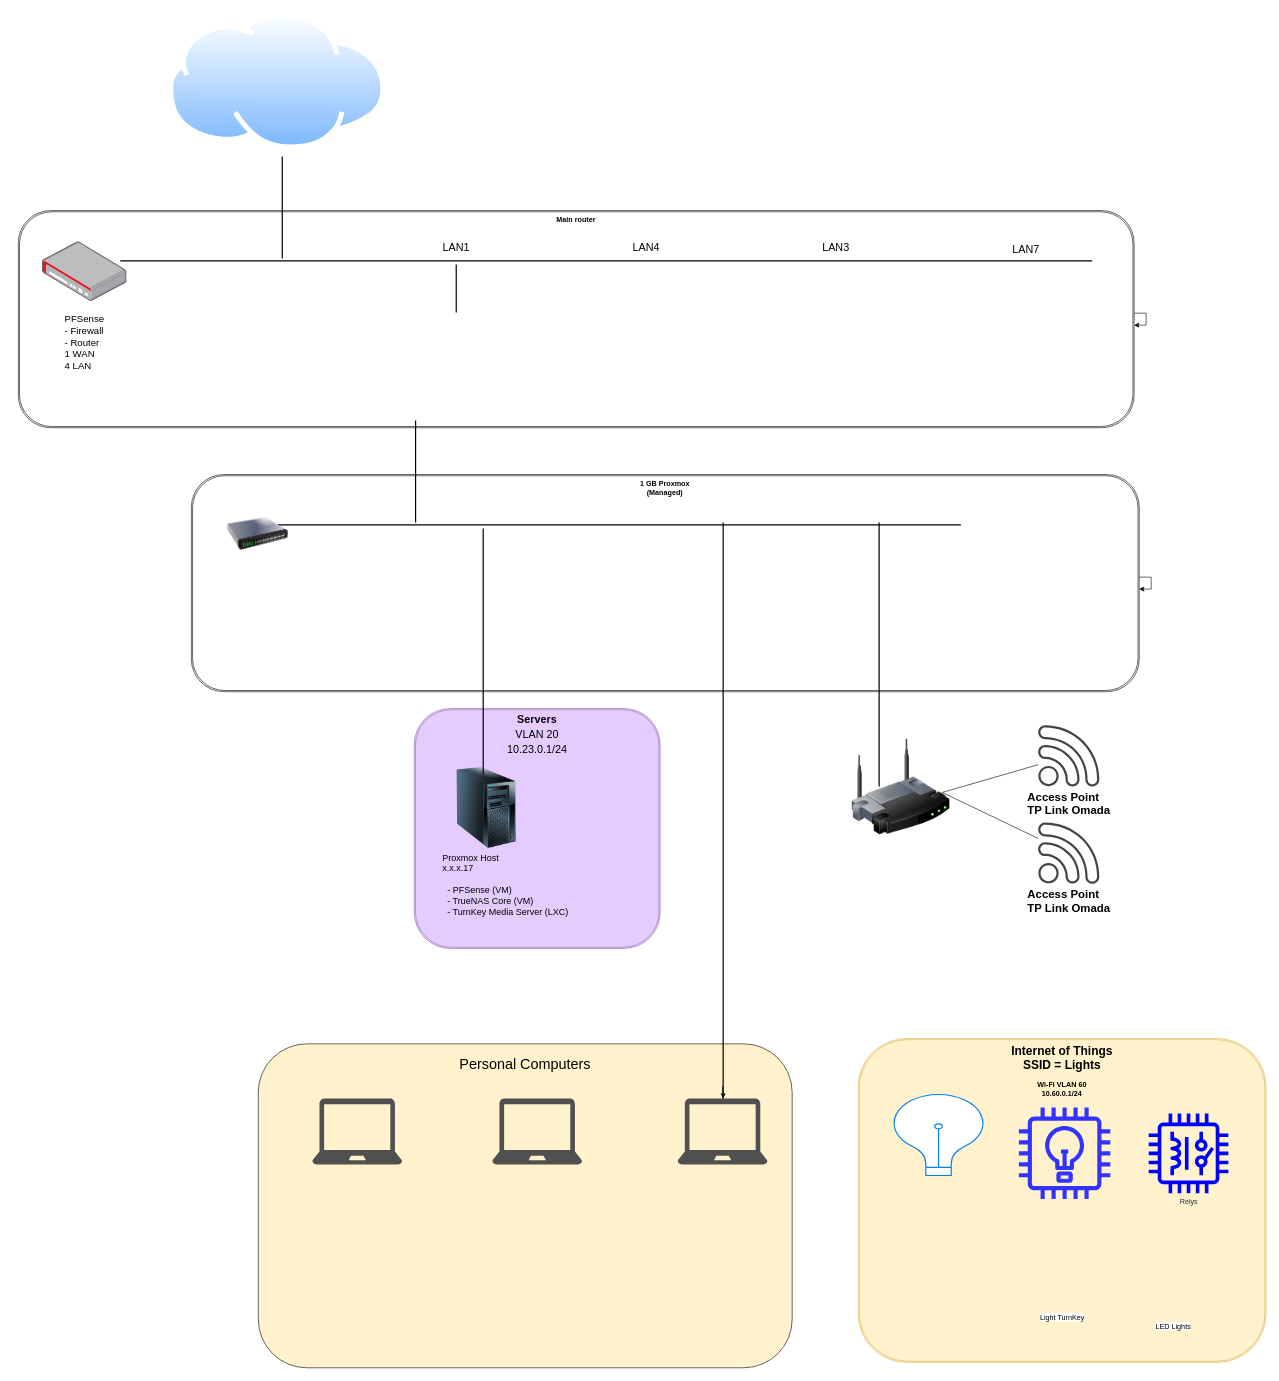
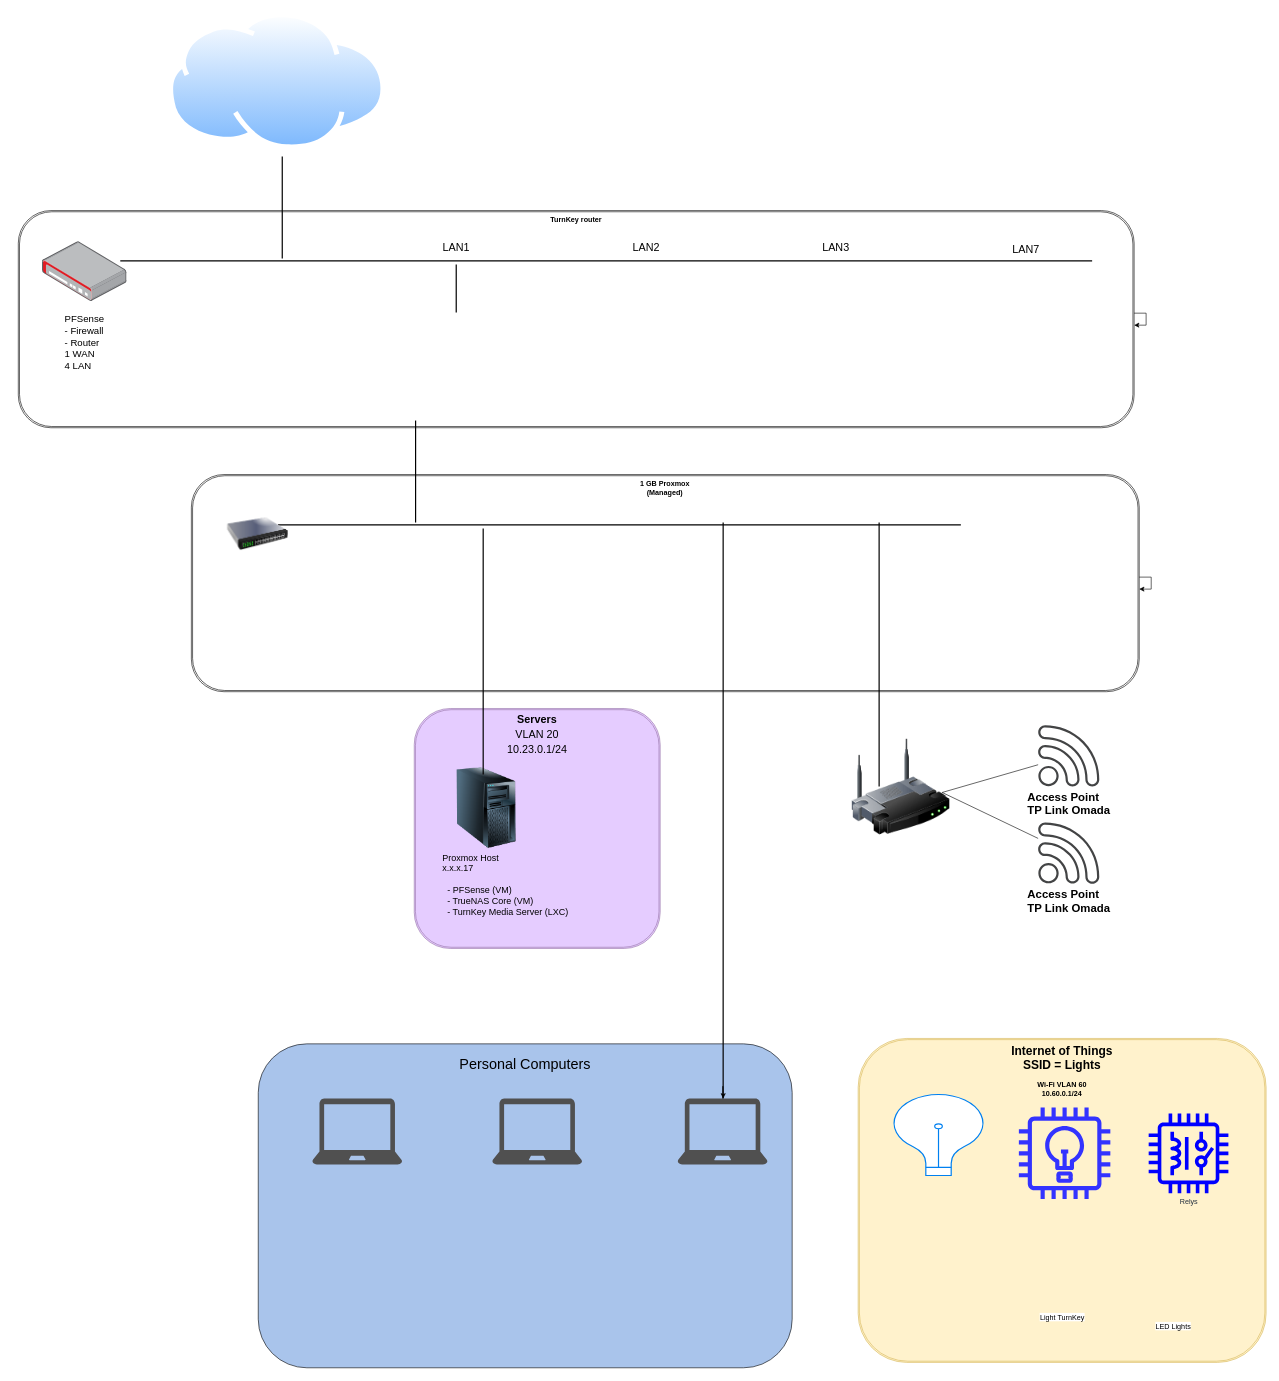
(576, 220) -> (576, 220)
(647, 248) -> (647, 248)
(525, 1206) -> (525, 1206)
